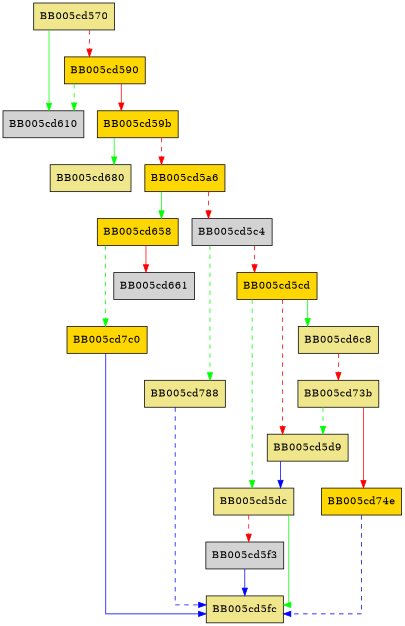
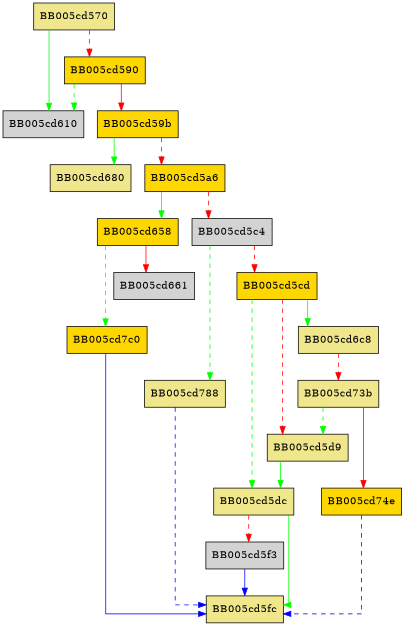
(281, 471) -> (281, 471)
